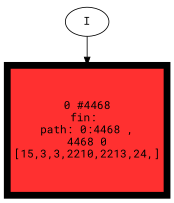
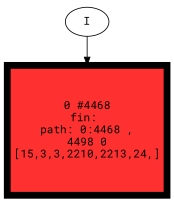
(87, 130) -> (87, 130)
